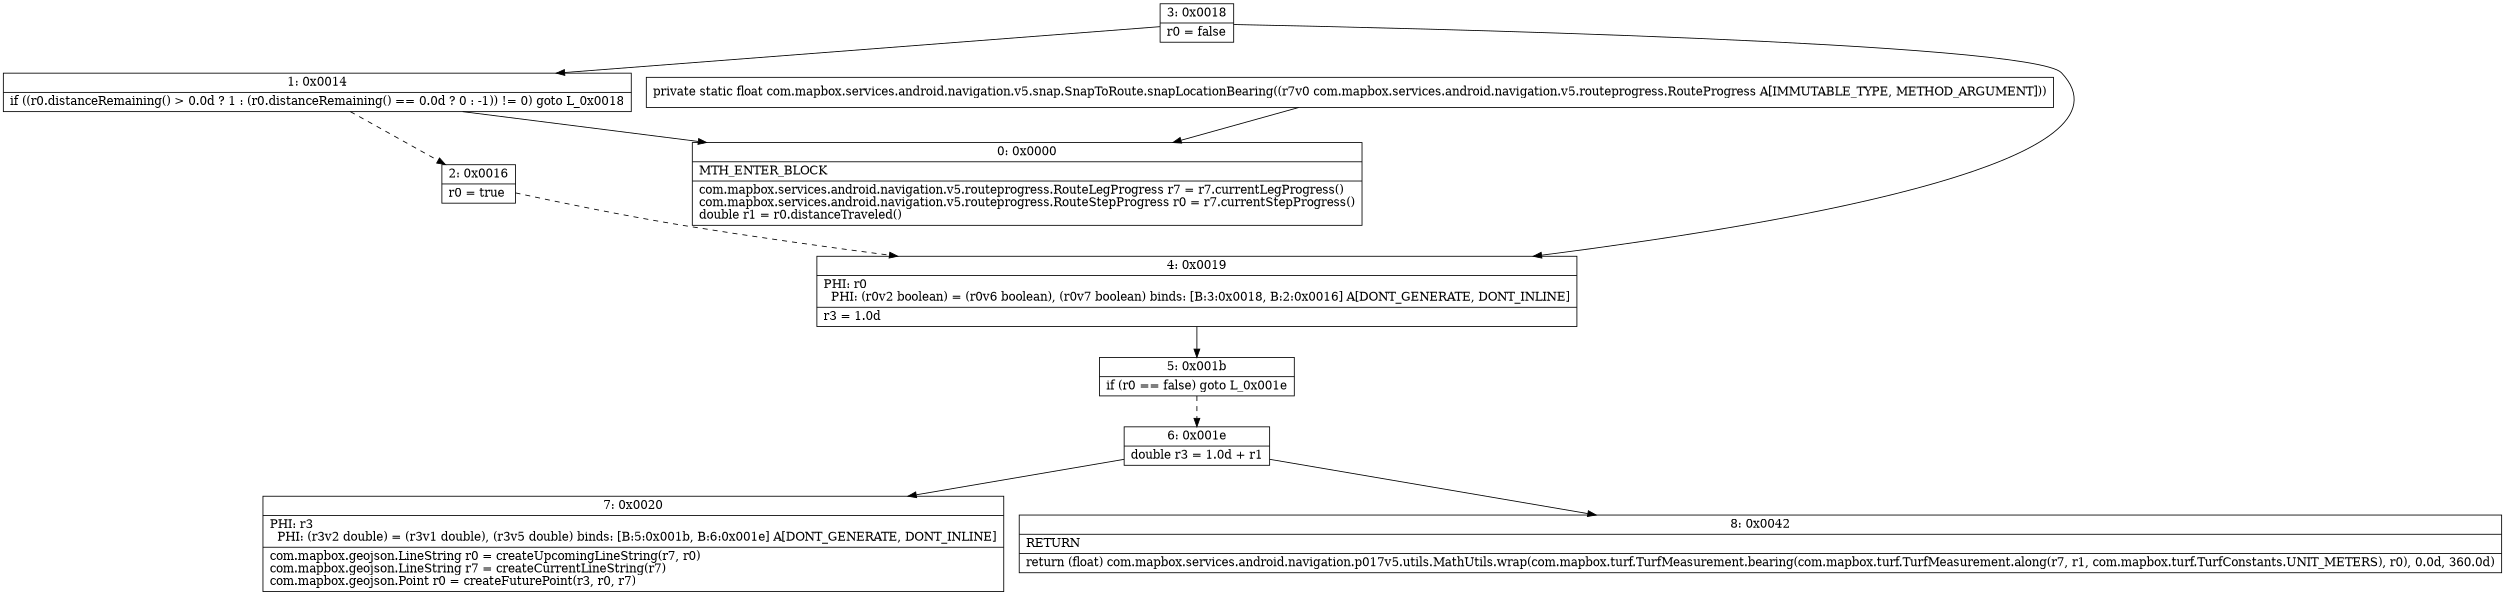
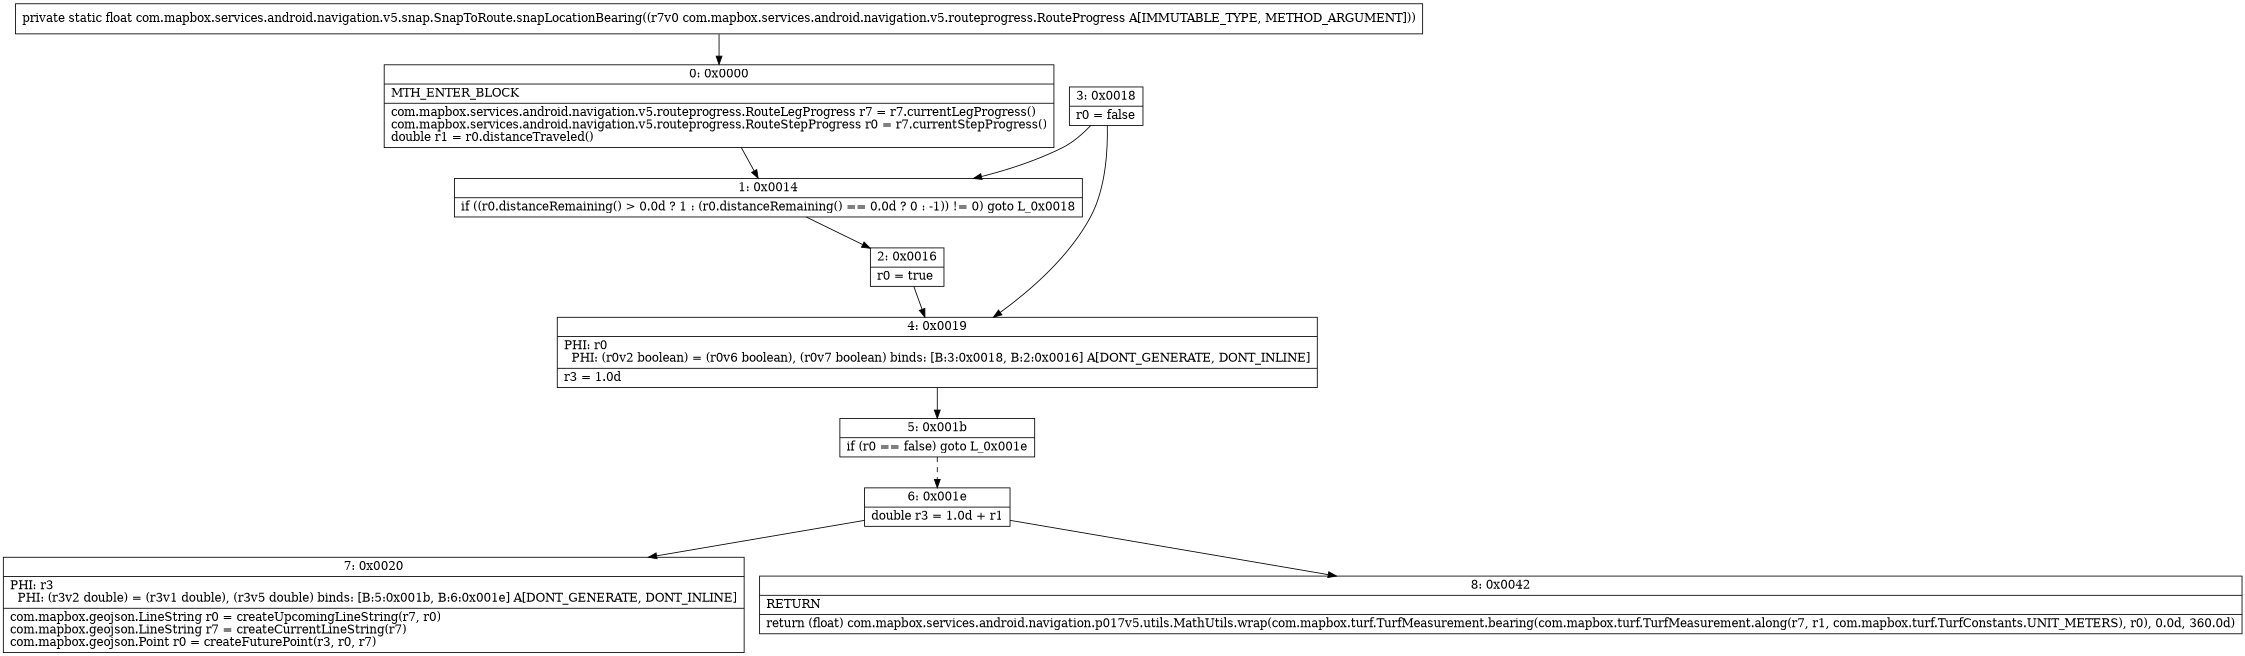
(580, 127) -> (748, 159)
(394, 136) -> (834, 231)
(702, 228) -> (918, 298)
